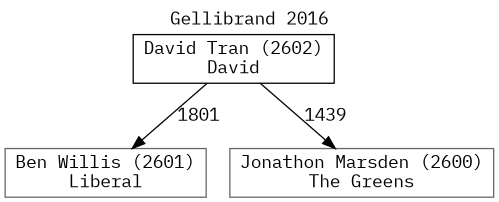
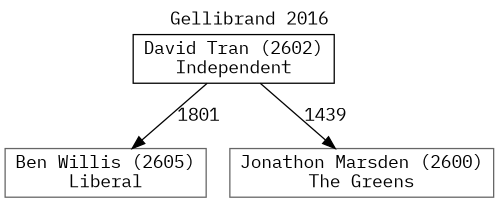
(234, 59) -> (234, 59)
(106, 173) -> (106, 173)
